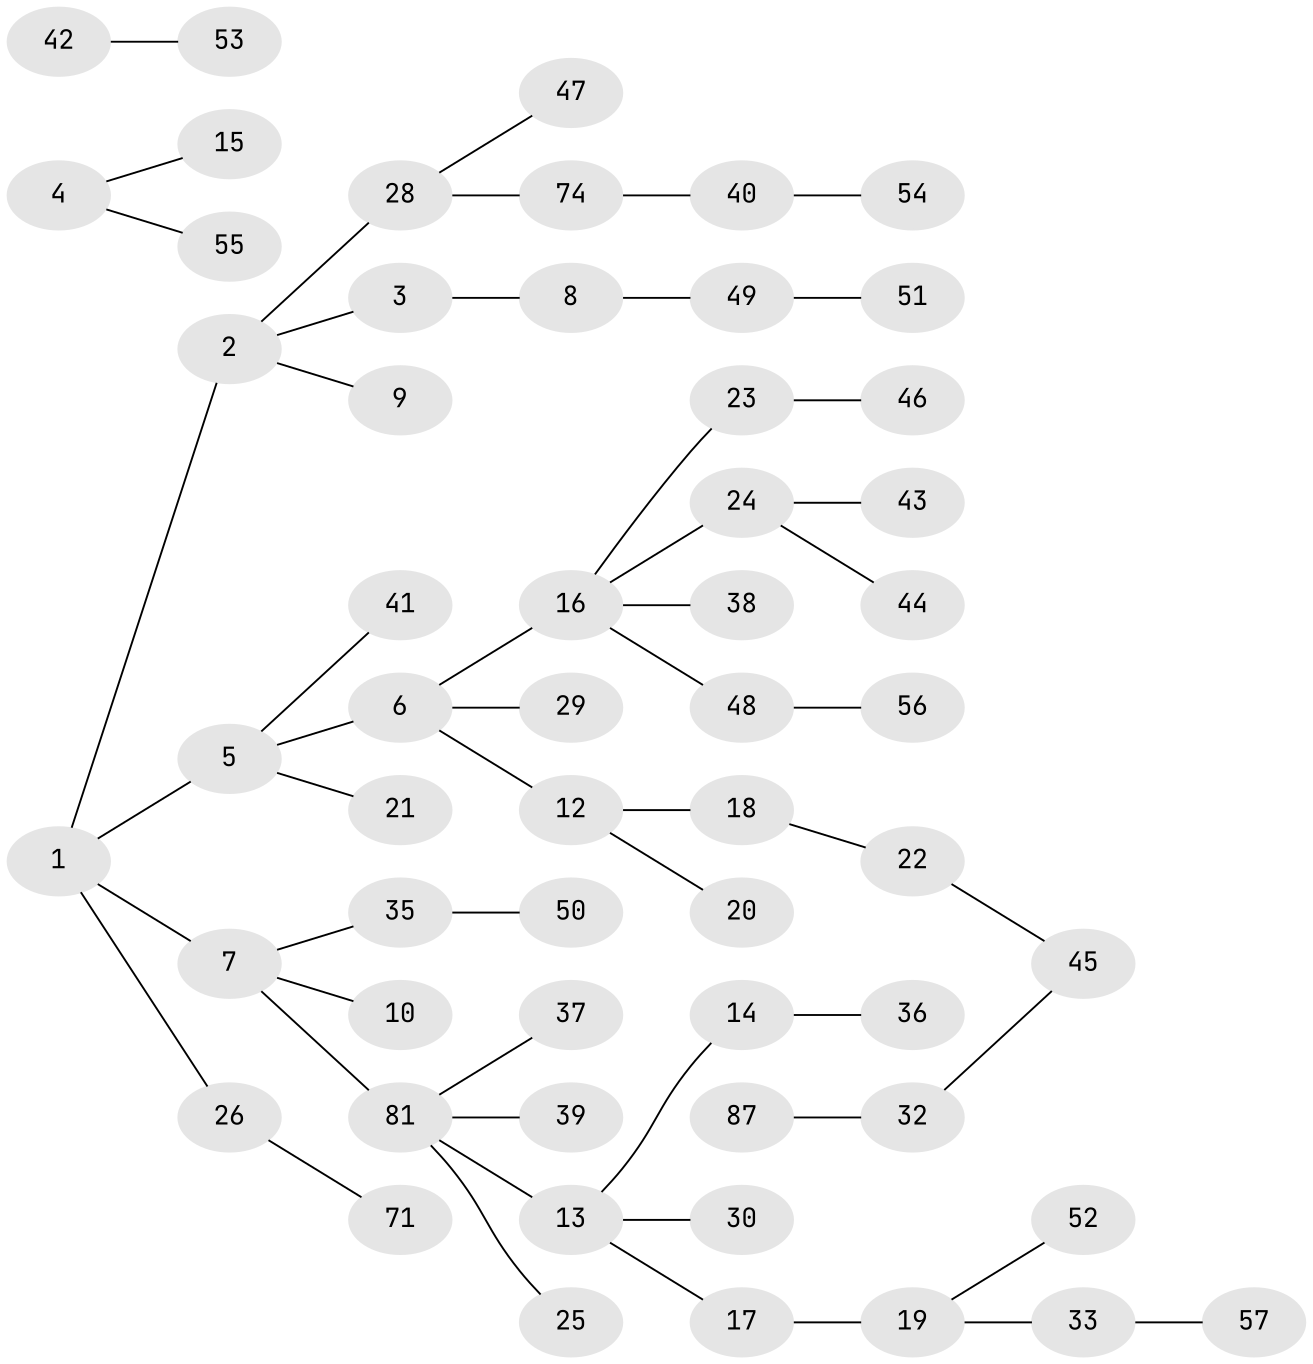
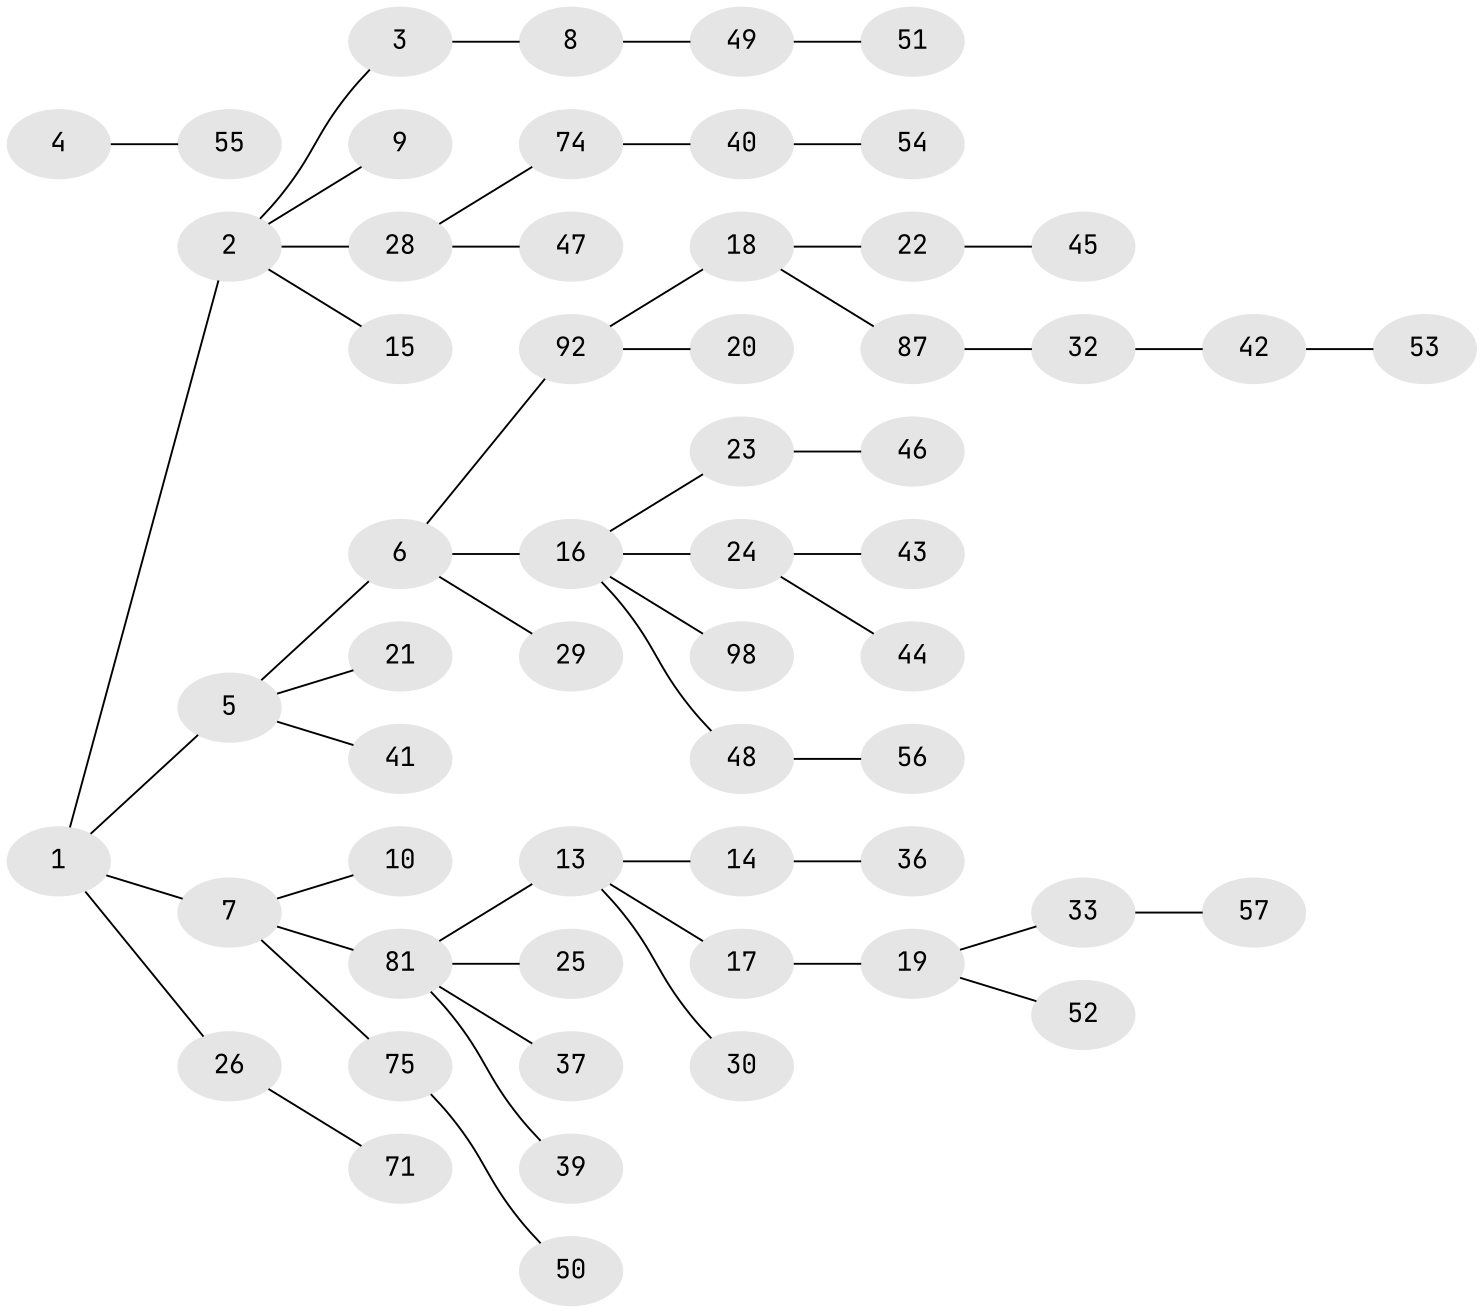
(145, 170) -> (315, 298)
none -> (827, 298)
(742, 605) -> (742, 656)
(571, 810) -> (571, 349)
(400, 913) -> (400, 1066)
(998, 1041) -> (1169, 349)
